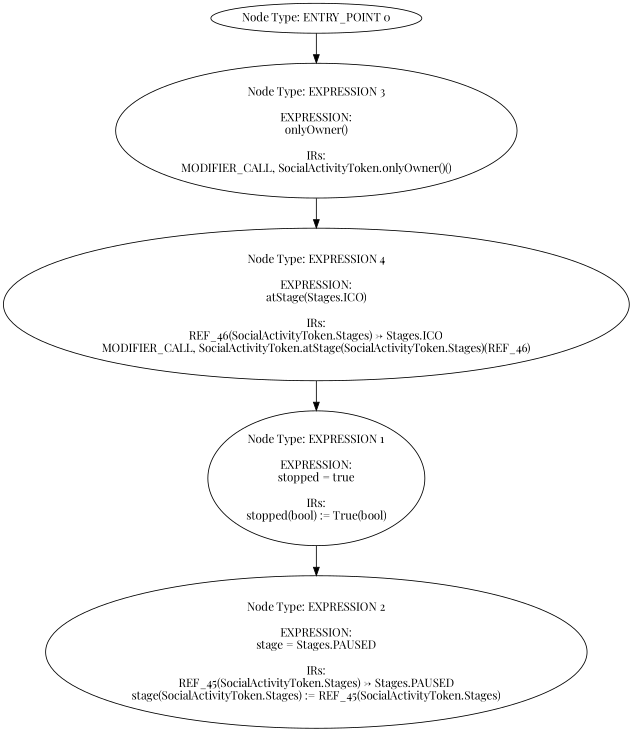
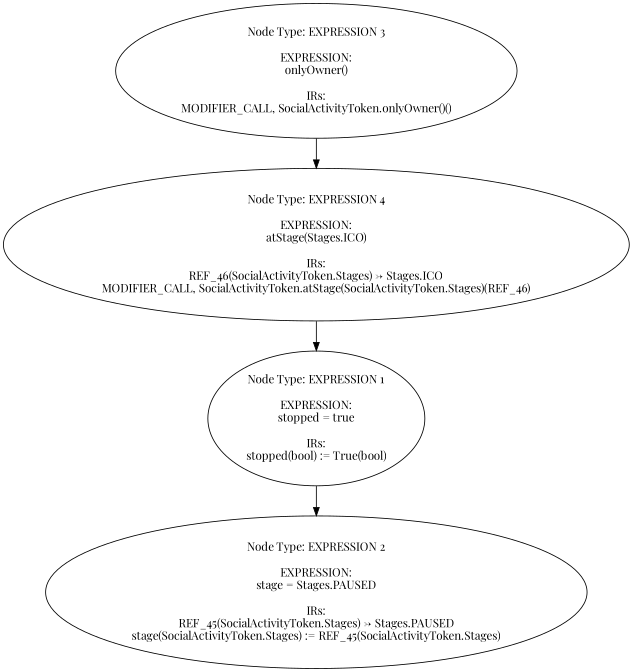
(316, 18) -> none
